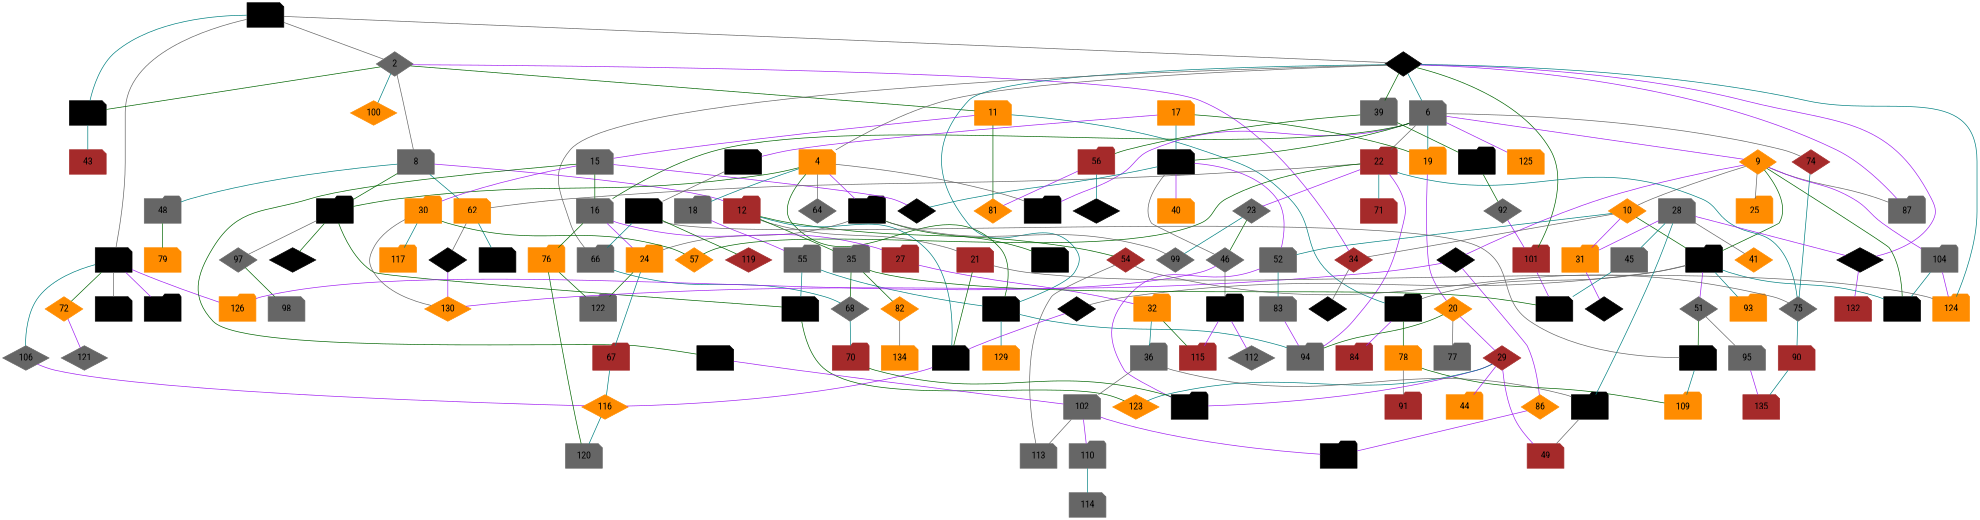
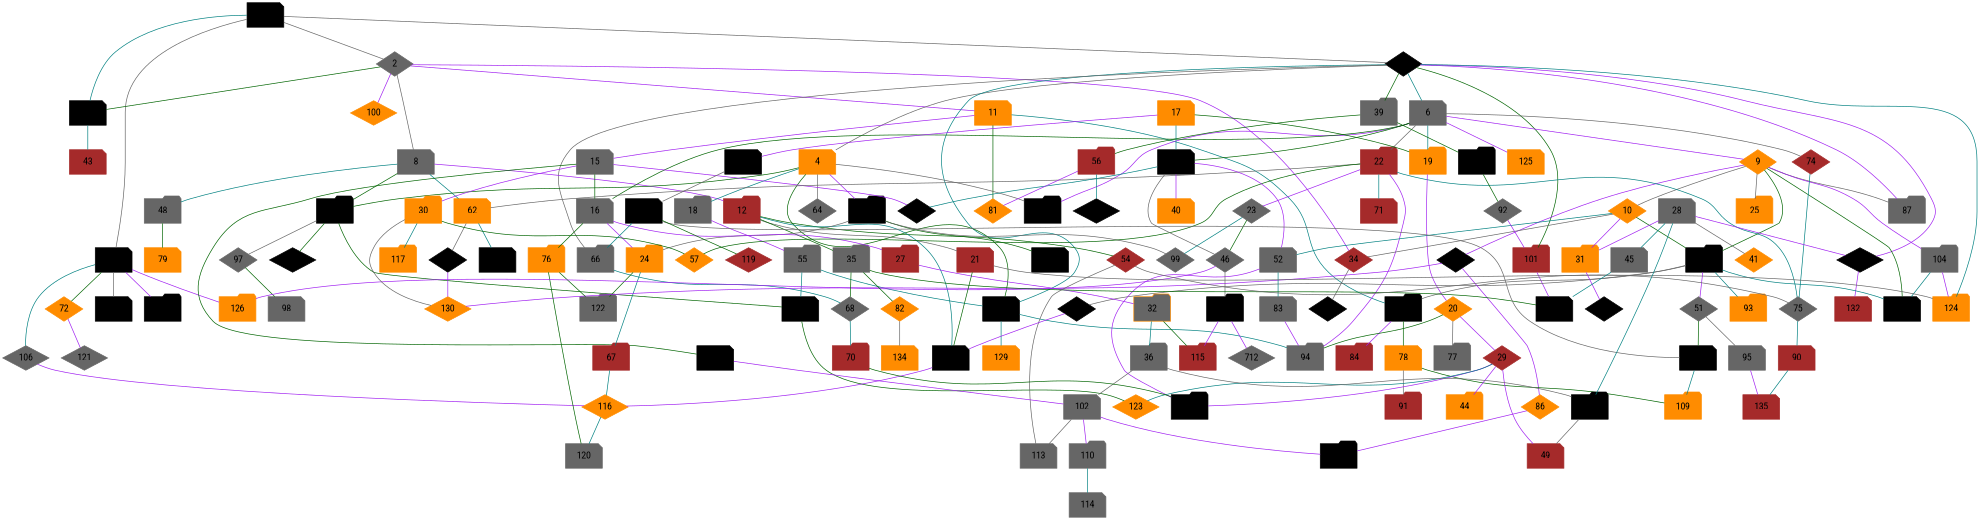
(384, 88) -> (384, 88)
(692, 88) -> (692, 88)
(1152, 309) -> (1152, 309)
(1252, 358) -> (1252, 358)
